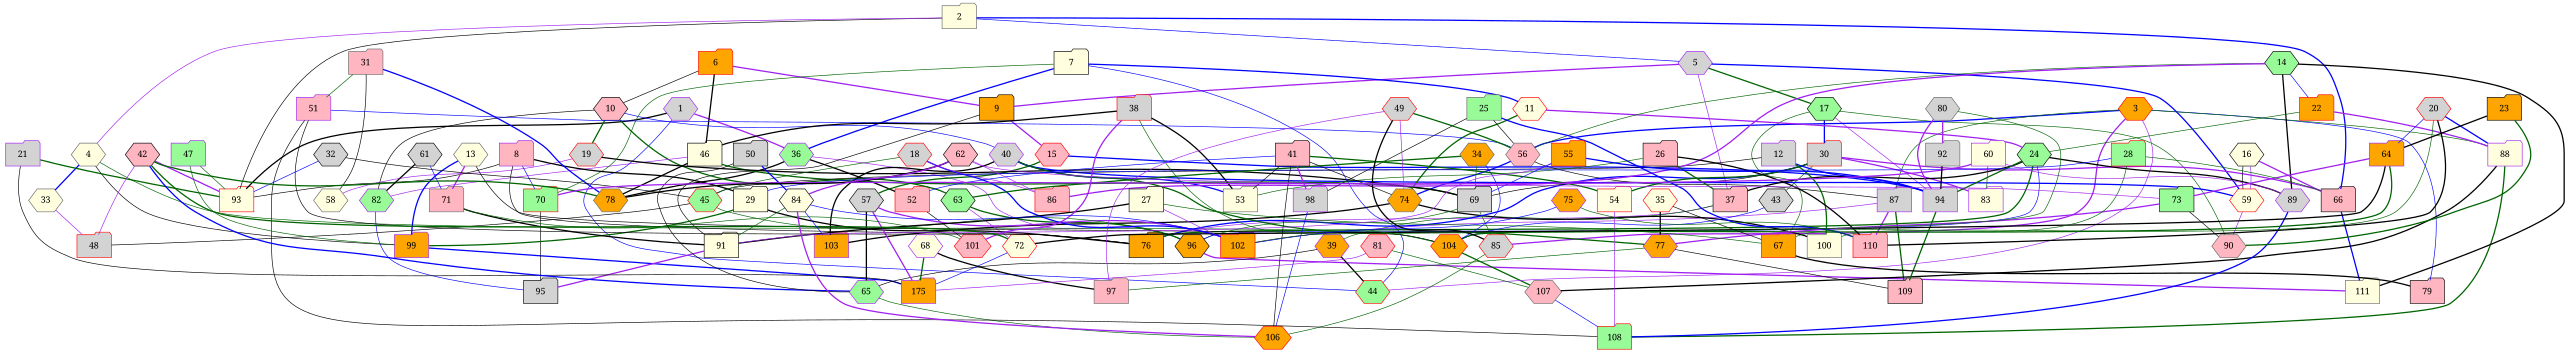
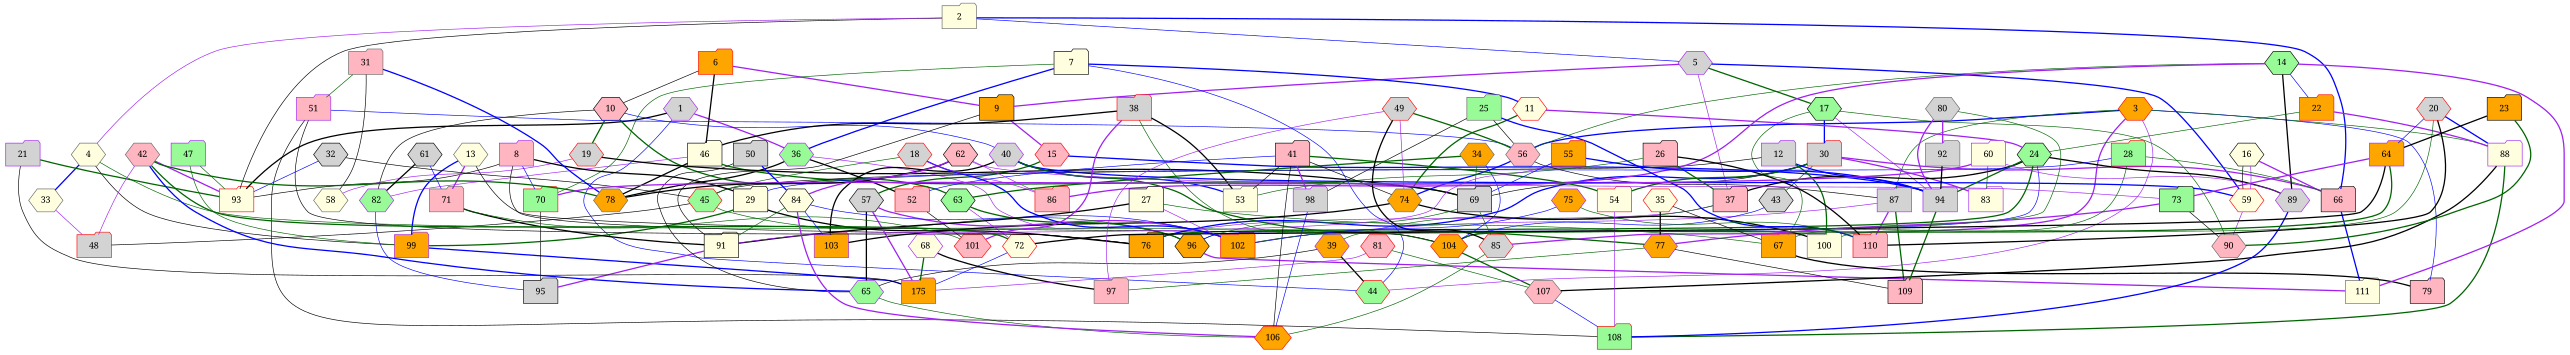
(2560, 128) -> (2560, 128)
(142, 155) -> (142, 155)
